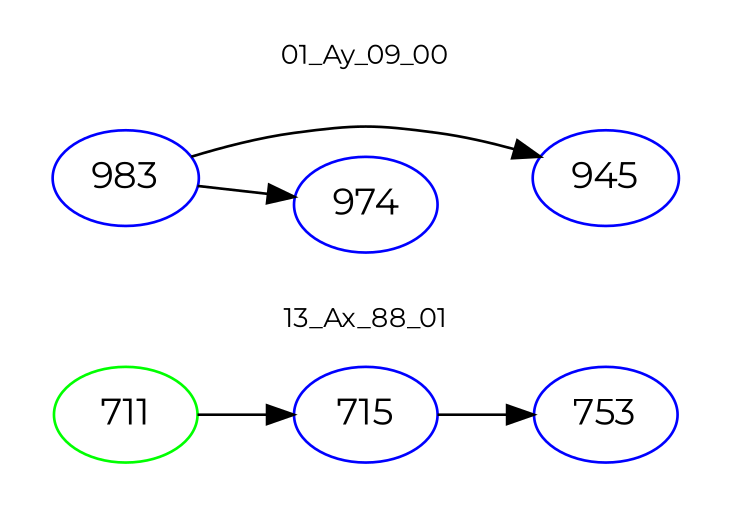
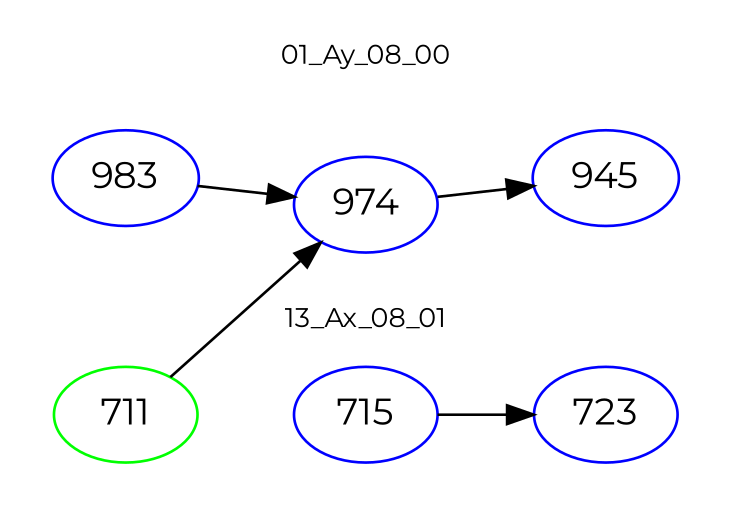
(366, 57) -> (366, 57)
(352, 127) -> (472, 193)
(366, 320) -> (366, 320)
(232, 415) -> (235, 319)
(606, 415) -> (606, 415)
